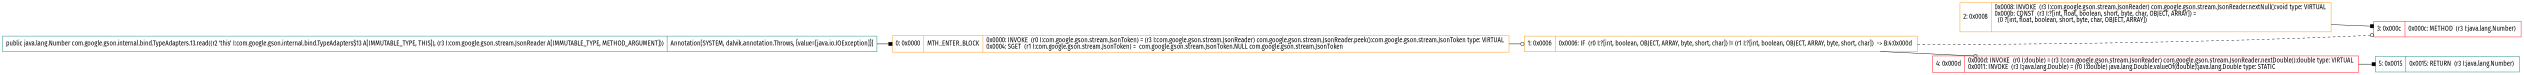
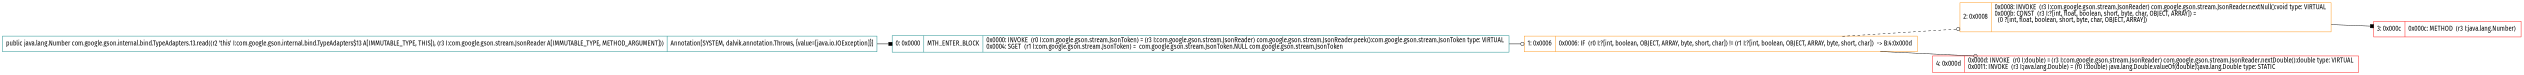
(2144, 42) -> (1899, 33)
(1201, 44) -> (1201, 44)
(2447, 64) -> none
